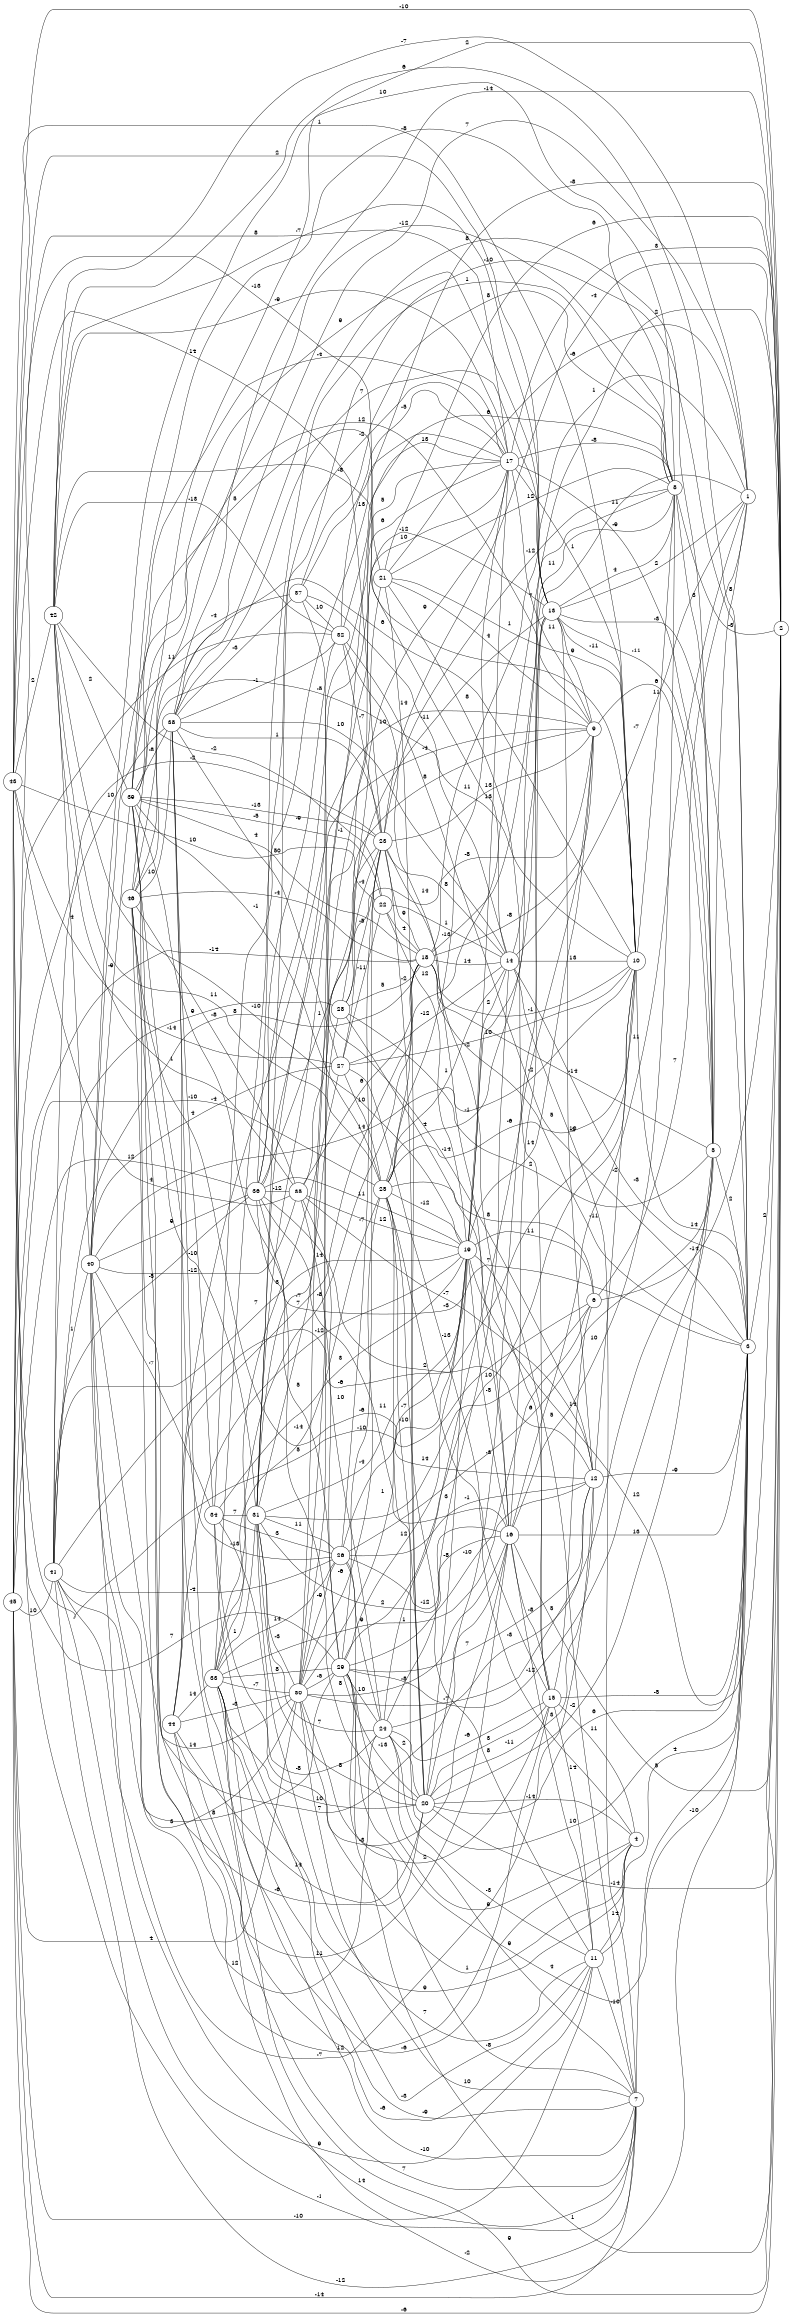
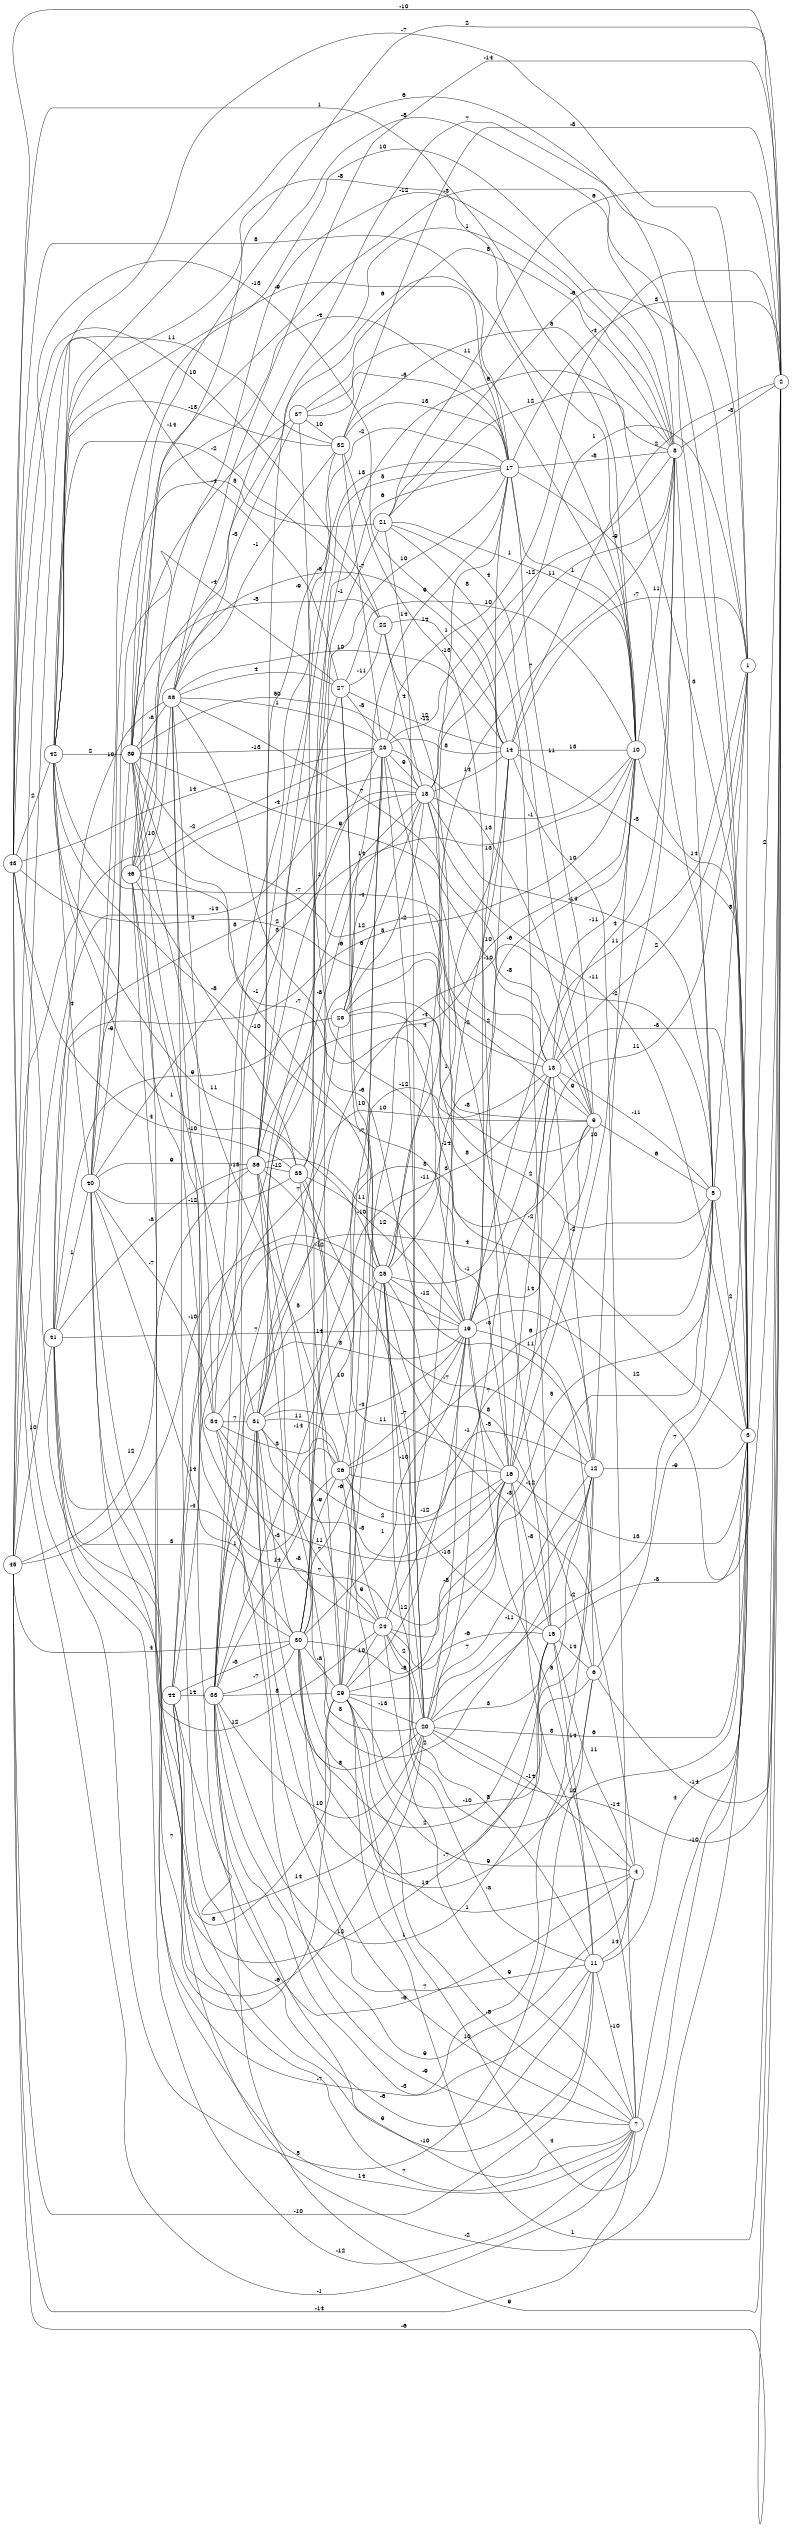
none -> (345, 1235)
(763, 1786) -> none
(193, 2078) -> (321, 2069)
